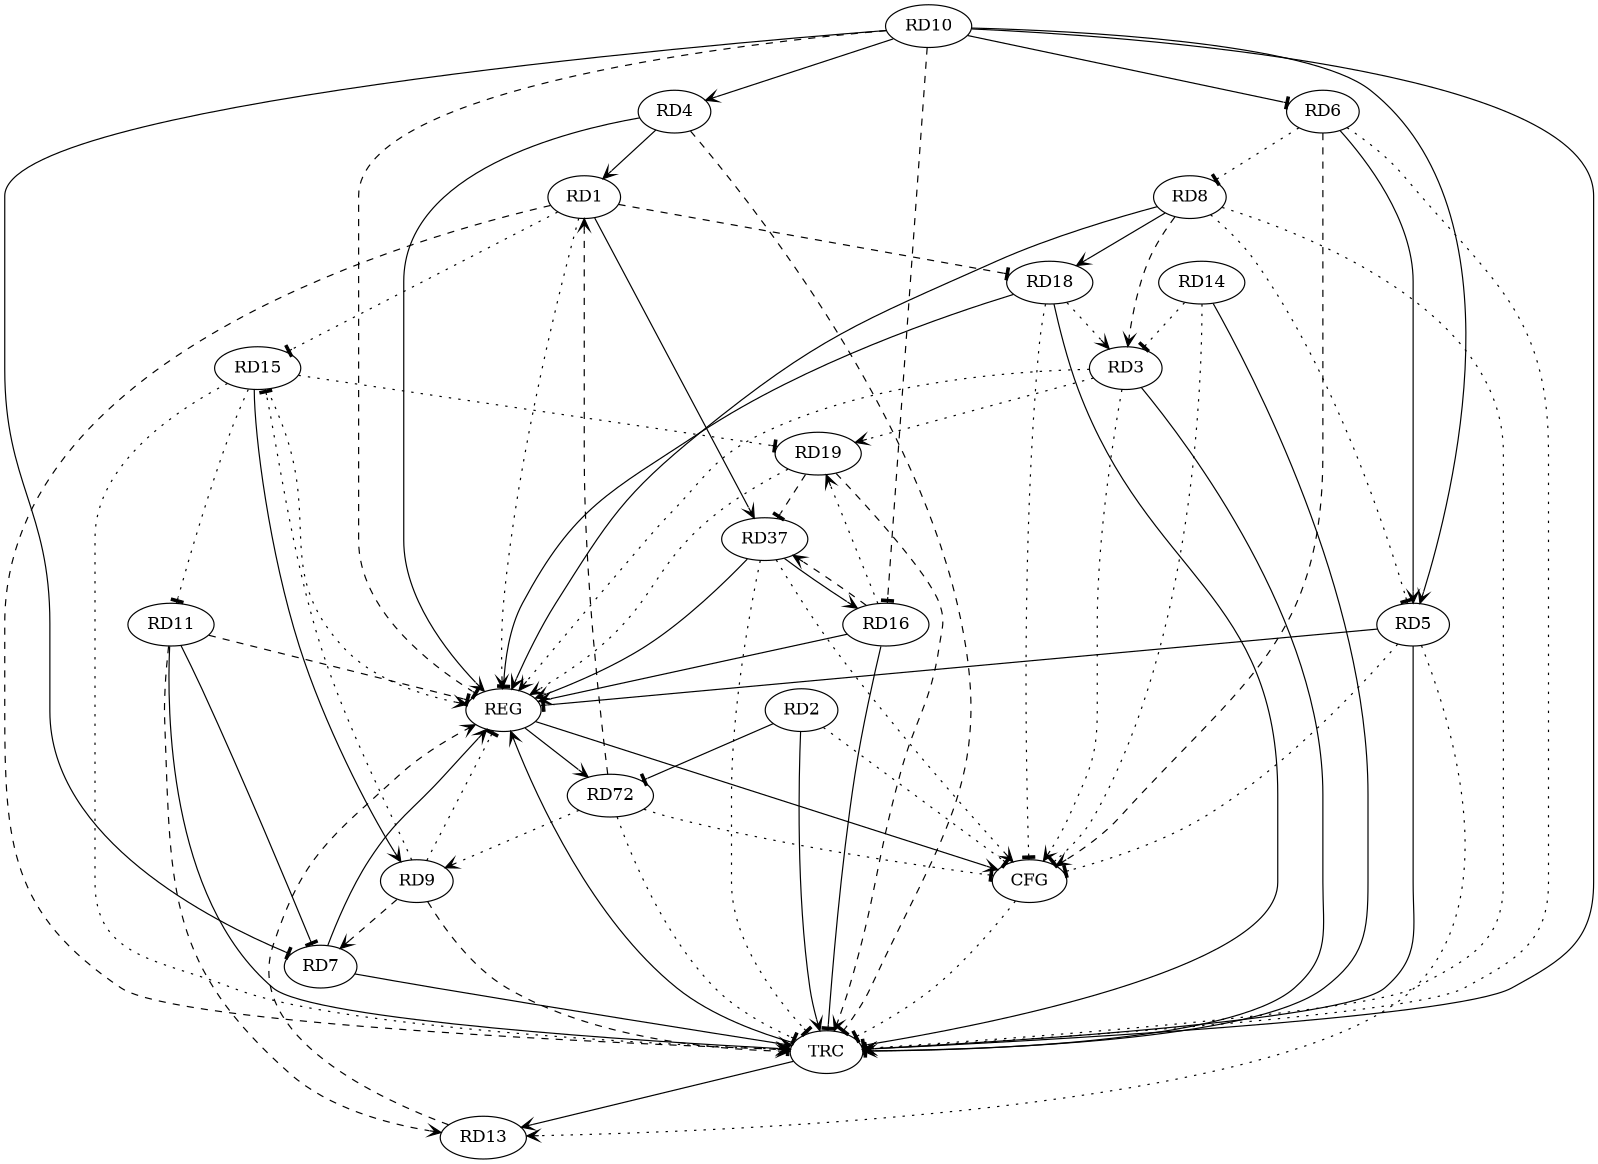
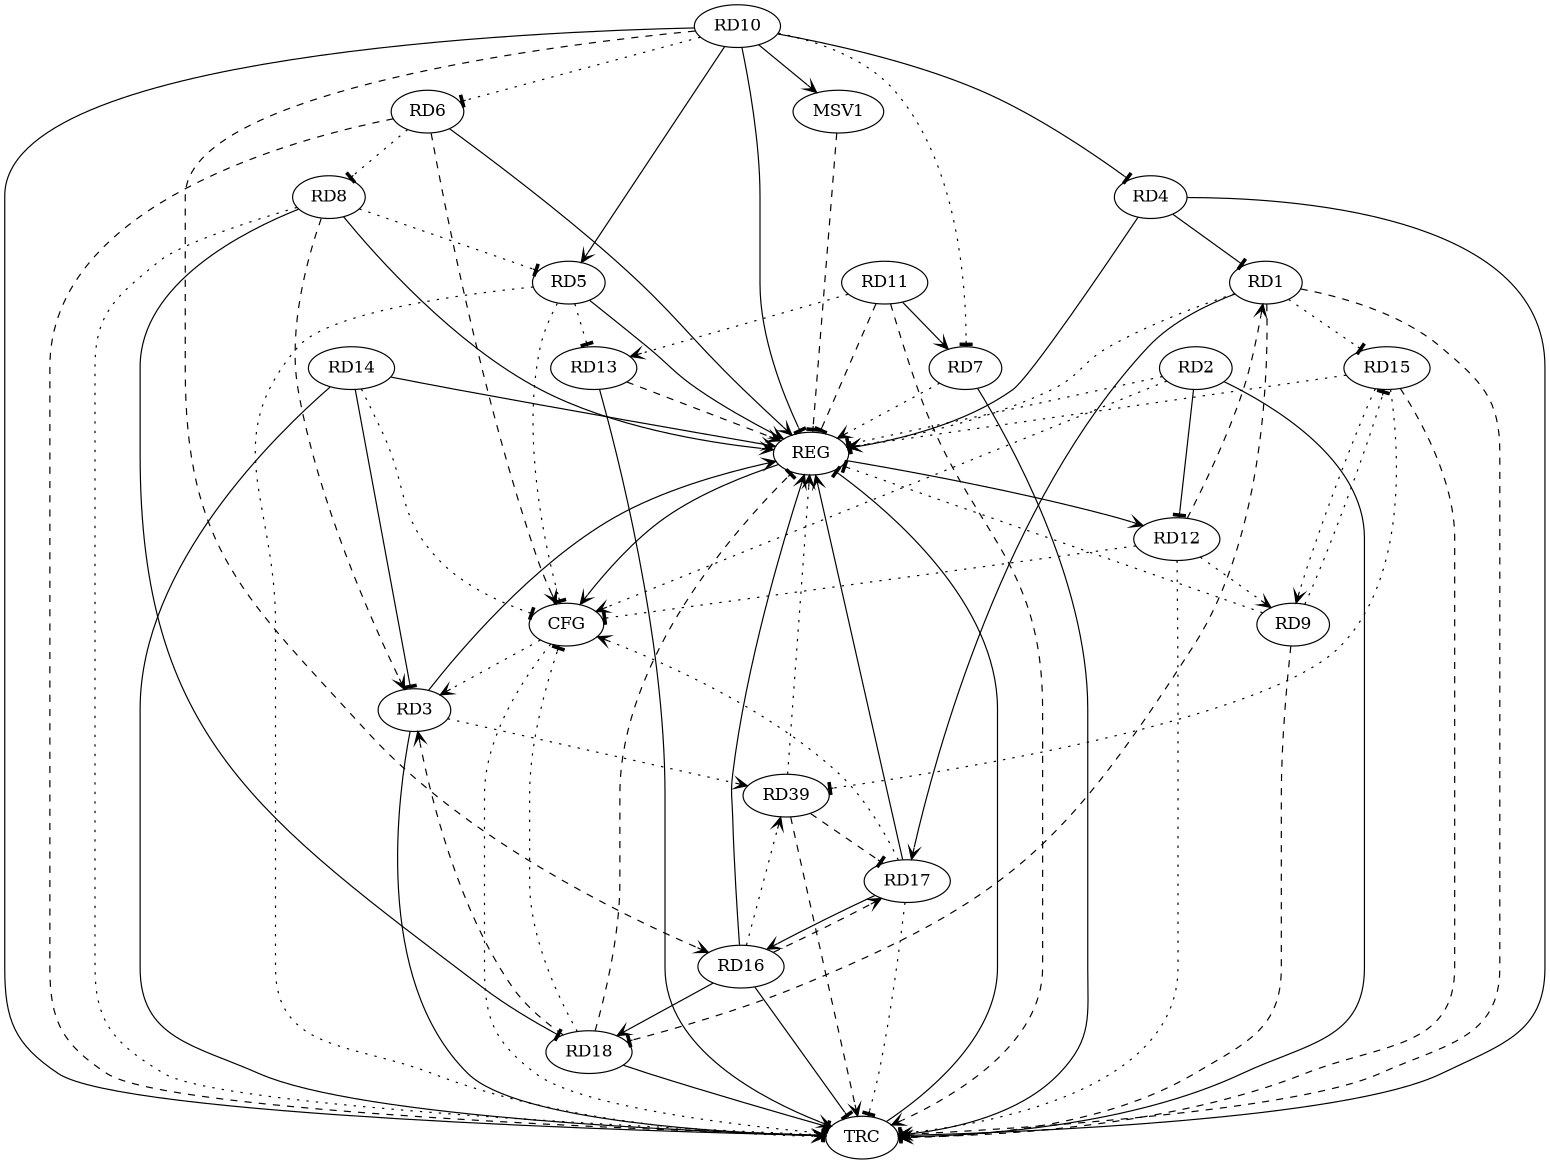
(805, 68) -> (960, 83)
(1125, 69) -> (583, 69)
none -> (838, 112)
(634, 150) -> (1206, 238)
(365, 181) -> (760, 240)
(16, 184) -> (930, 147)
(1126, 236) -> (175, 665)
(1084, 321) -> (467, 902)
(907, 322) -> (187, 413)
(1166, 323) -> (382, 536)
(404, 338) -> (1027, 374)
(1413, 351) -> (625, 269)
(763, 396) -> (629, 731)
none -> (1046, 402)
none -> (558, 408)
(759, 435) -> (575, 544)
(818, 454) -> (786, 796)
(210, 492) -> none
(765, 539) -> (907, 881)
(944, 559) -> (1545, 801)
(1097, 624) -> (495, 665)
(295, 630) -> (1335, 489)
(983, 665) -> (677, 373)
(248, 792) -> (921, 321)
(913, 794) -> (887, 494)
(610, 796) -> (1177, 539)
(1548, 841) -> (50, 862)
(378, 848) -> (894, 408)
(1368, 867) -> (152, 1013)
(373, 920) -> none
(619, 928) -> (998, 790)
(195, 951) -> (745, 324)
(143, 956) -> (1454, 976)
(262, 976) -> (1043, 728)
(1388, 985) -> (276, 789)
none -> (666, 1009)
(1165, 1080) -> (580, 322)
(663, 1093) -> (665, 791)
